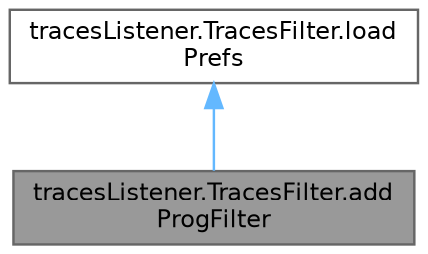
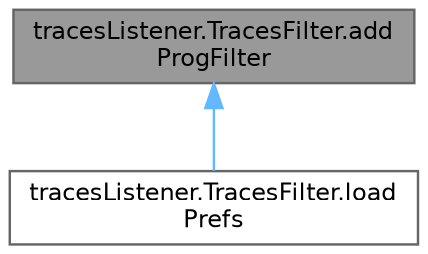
(214, 140) -> (214, 140)
